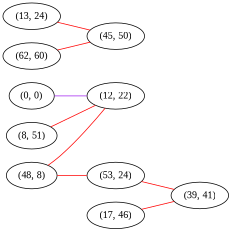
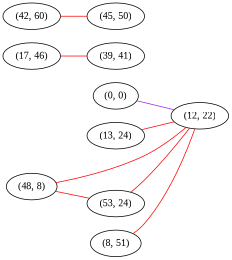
(74, 26) -> (158, 126)
(32, 56) -> (32, 16)
(158, 185) -> (162, 162)
